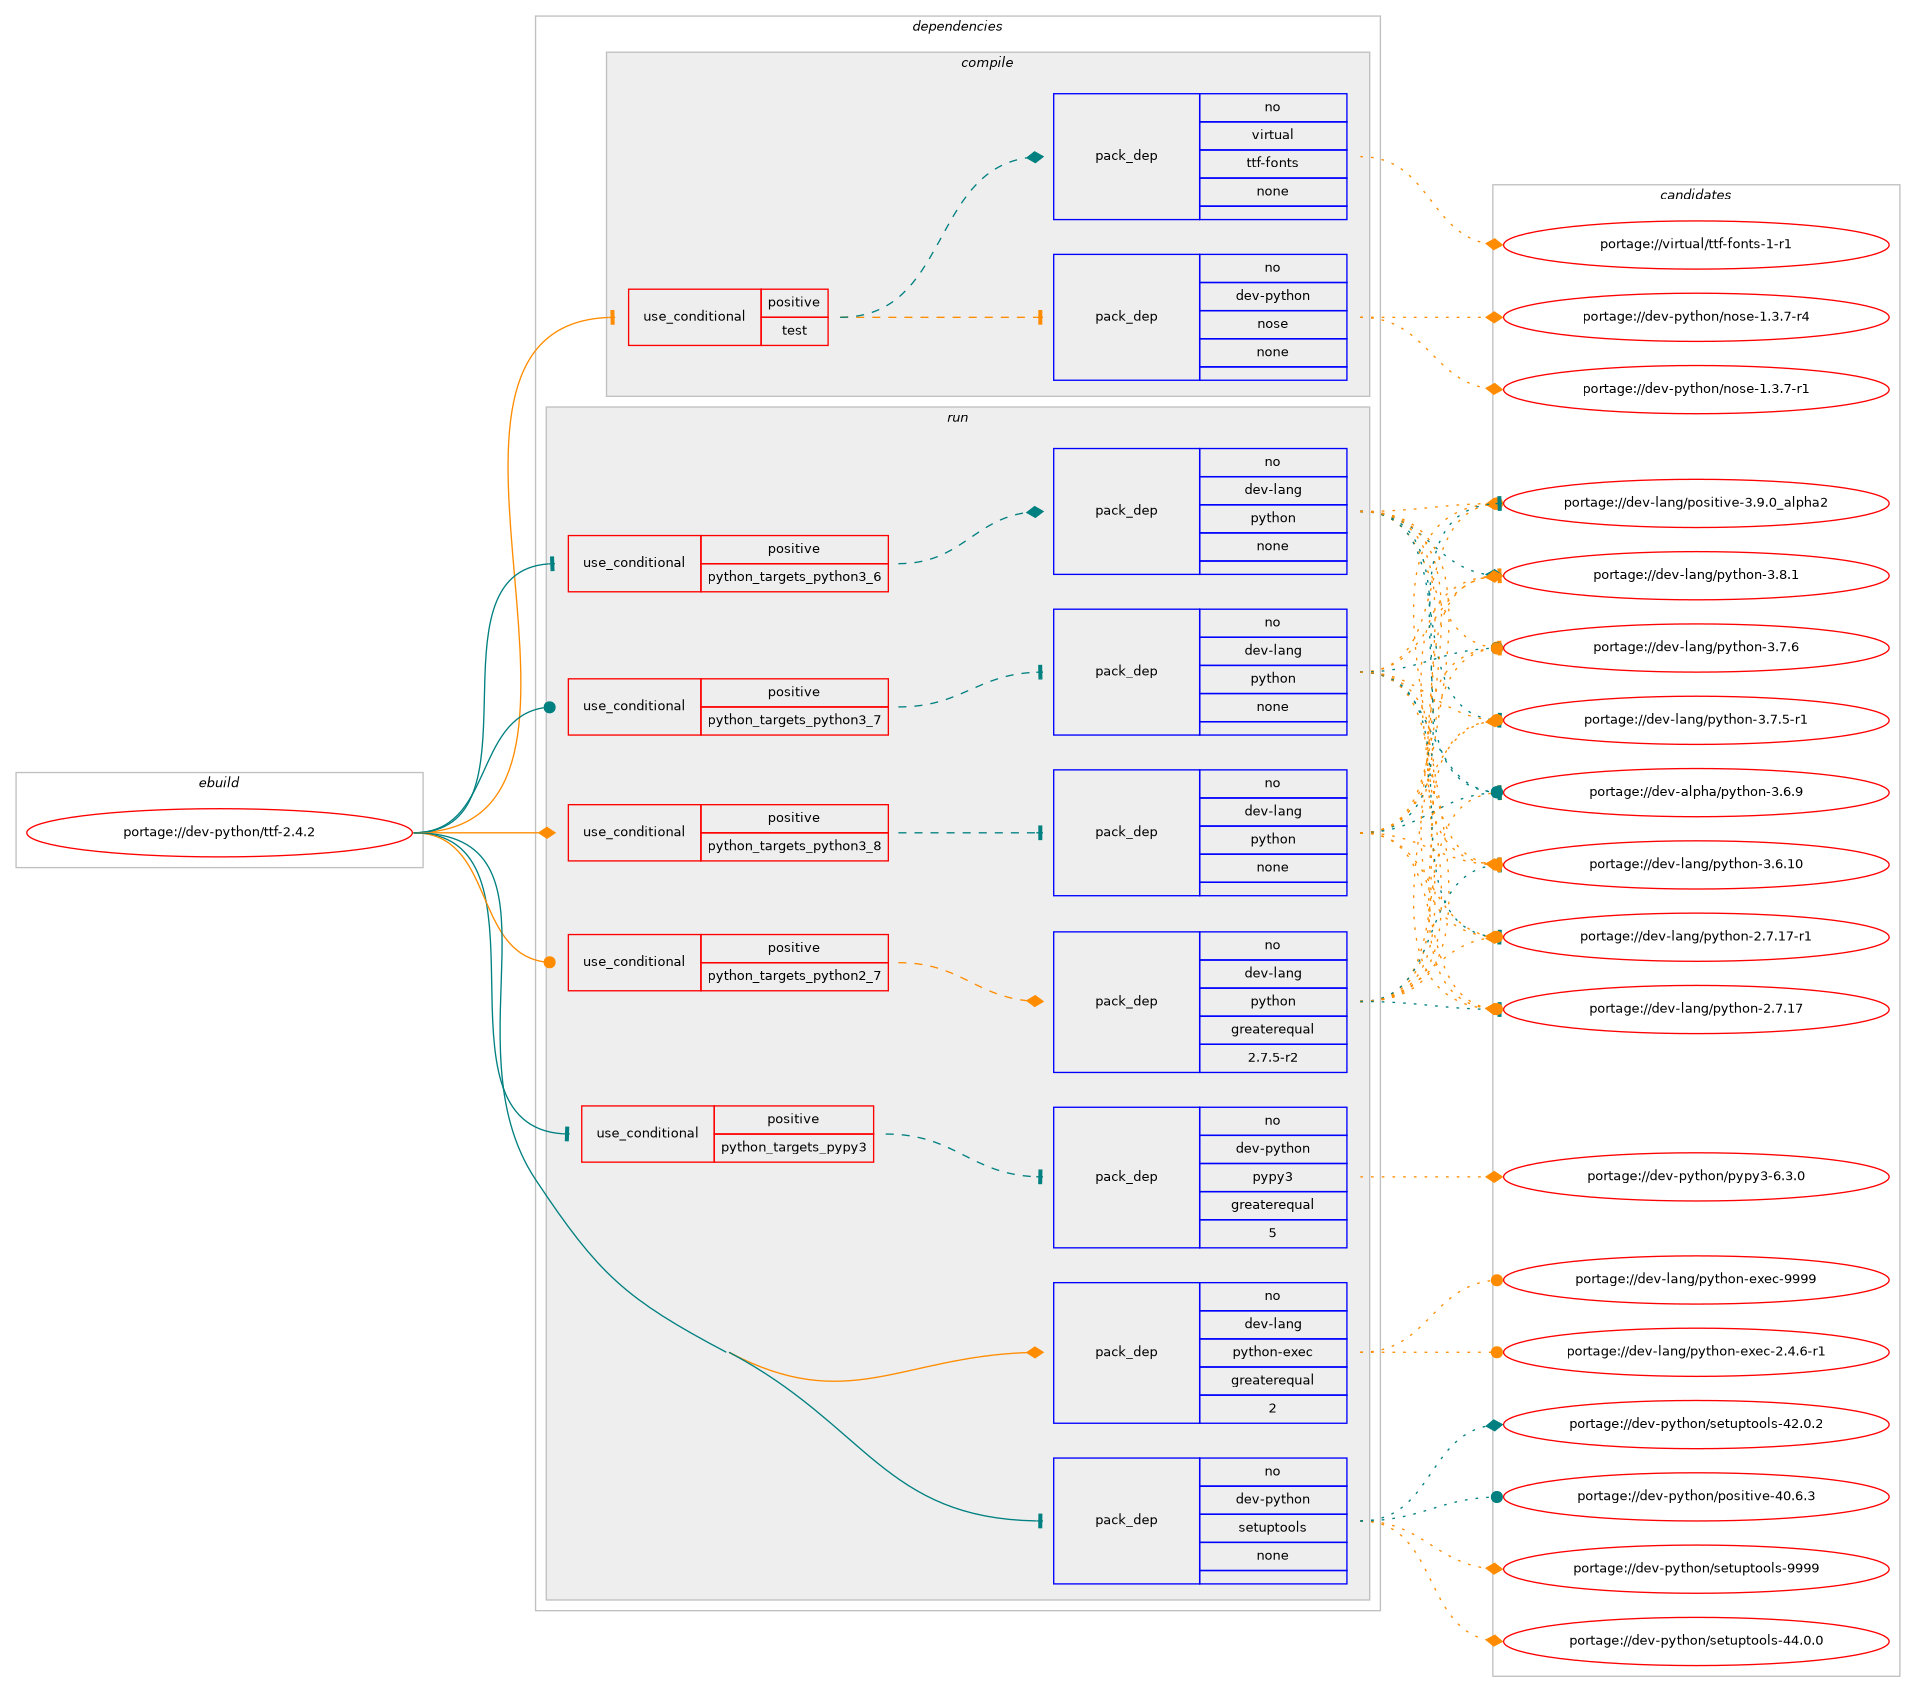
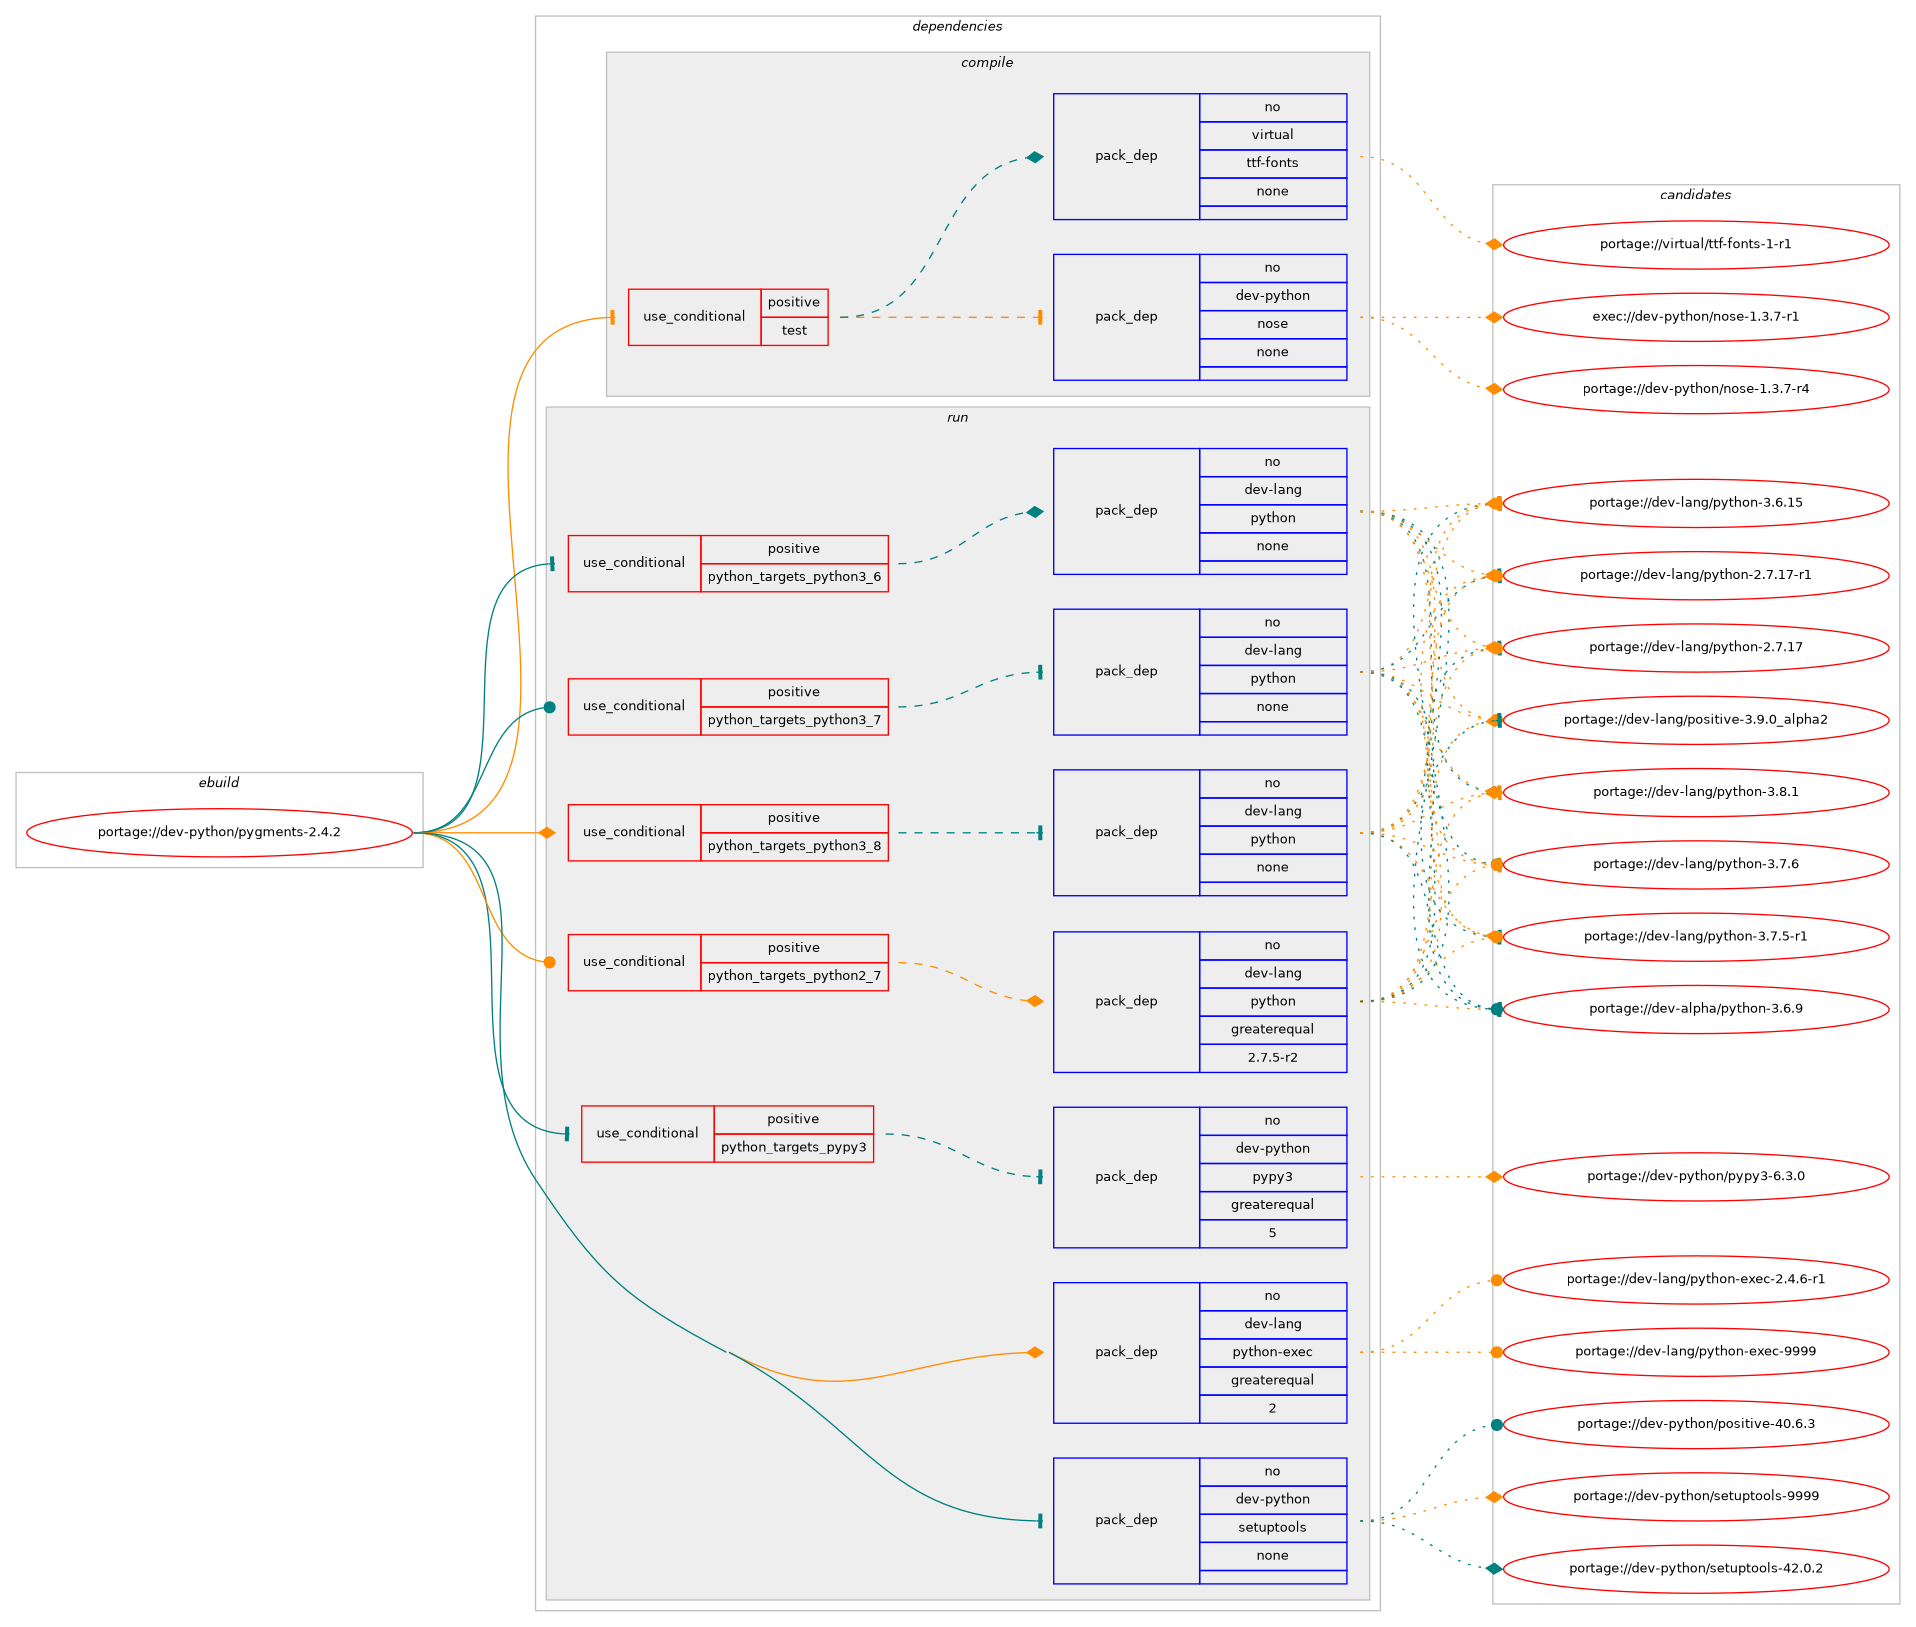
(1696, 390) -> (1696, 317)
(220, 833) -> (220, 833)
(1696, 865) -> (1696, 503)
(1696, 1641) -> none
